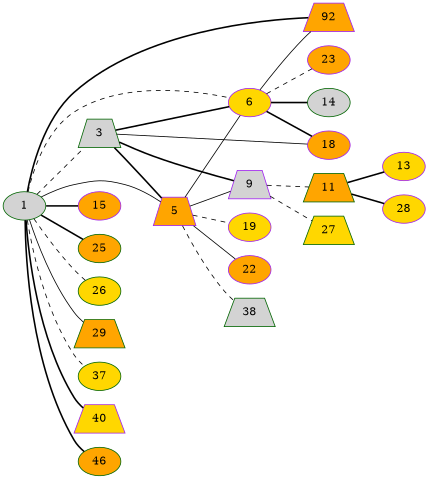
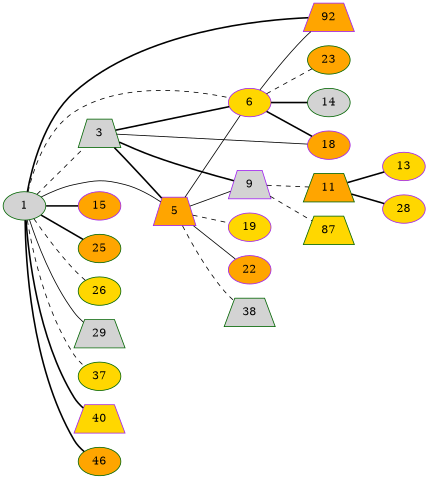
(329, 60) -> (329, 60)
(329, 230) -> (329, 230)
(100, 334) -> (100, 334)
